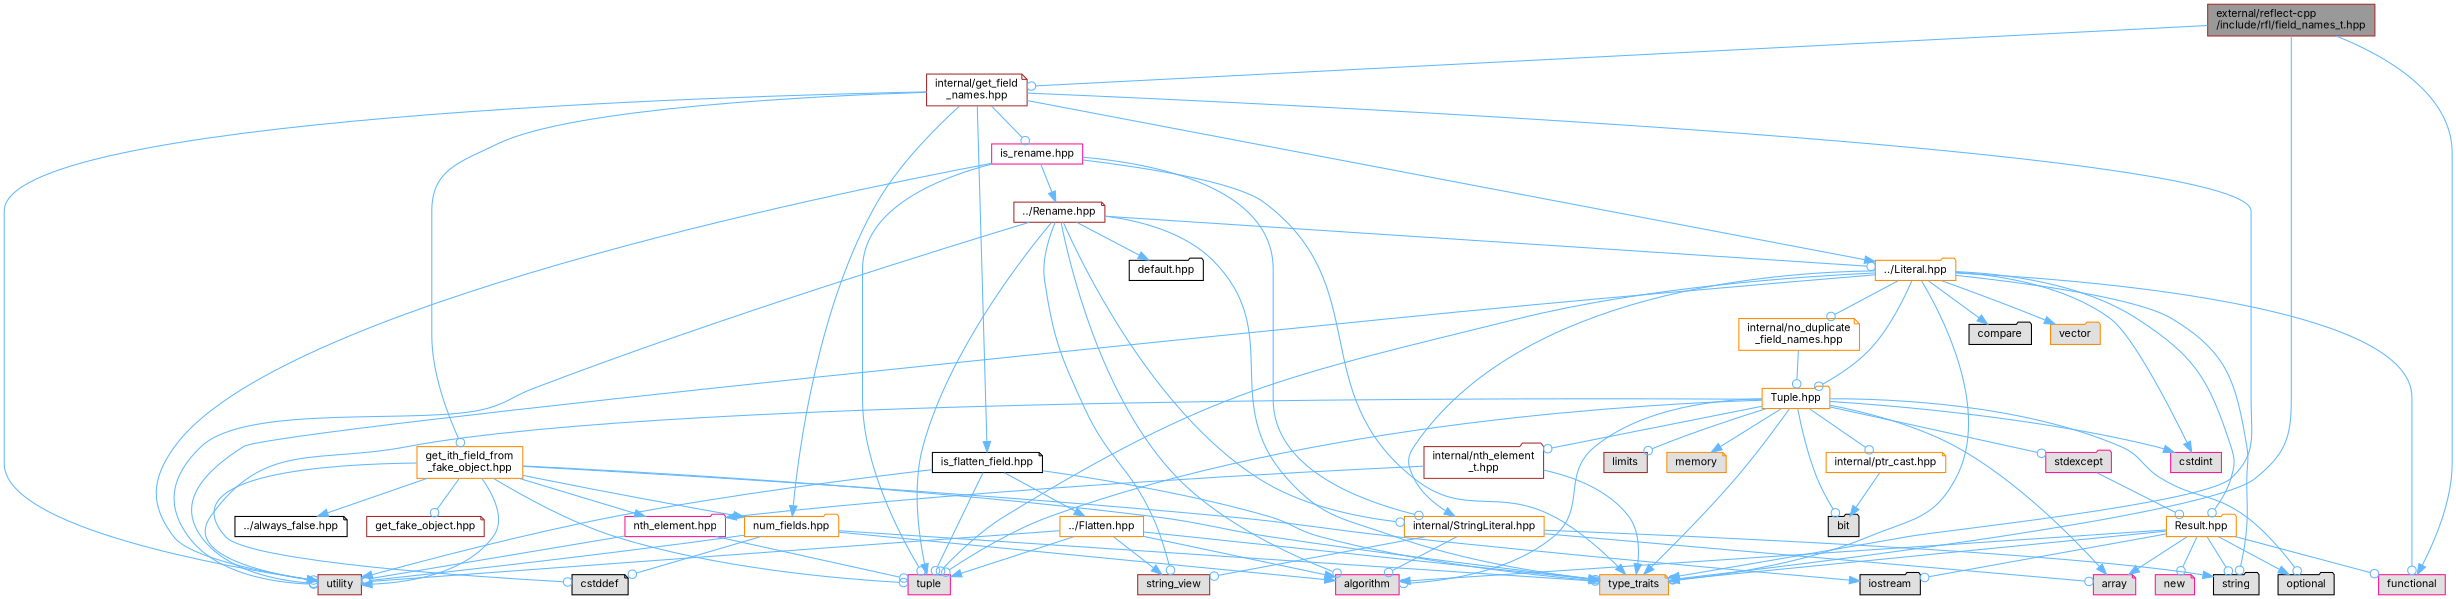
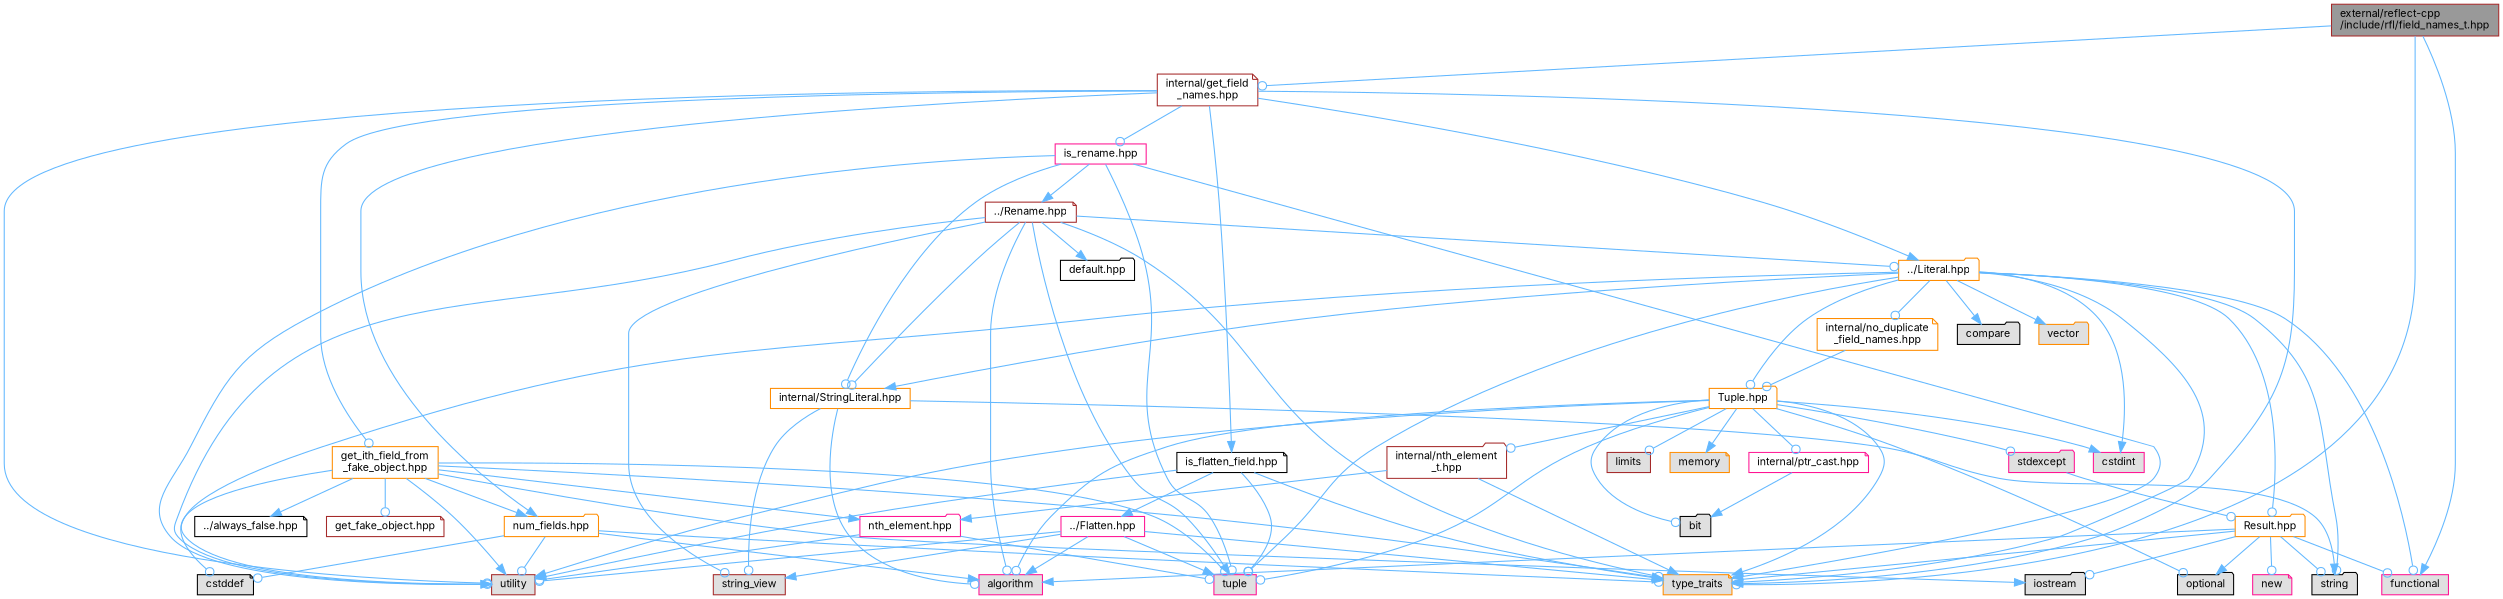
(941, 364) -> (917, 336)
(1886, 462) -> (1809, 462)
(1102, 527) -> (1103, 527)
(2115, 585) -> none
